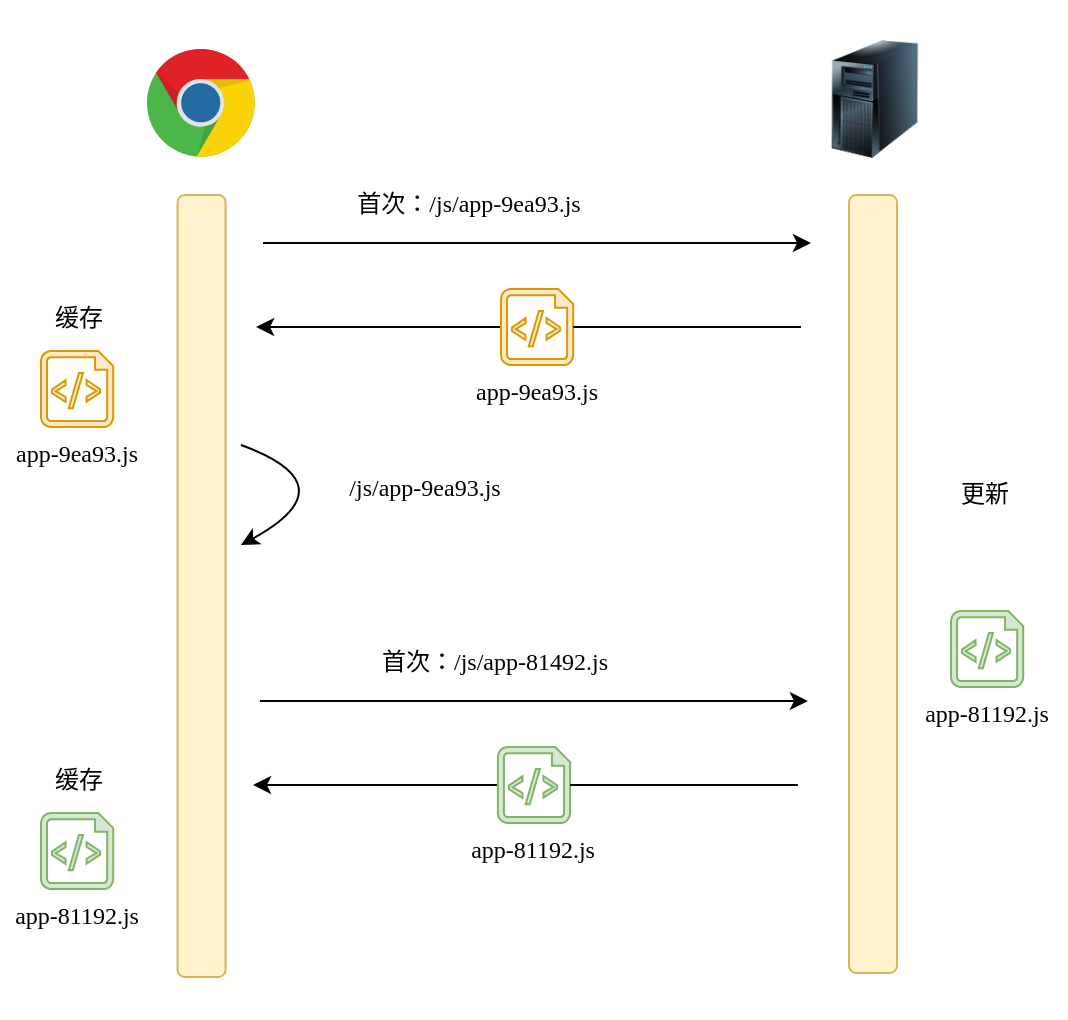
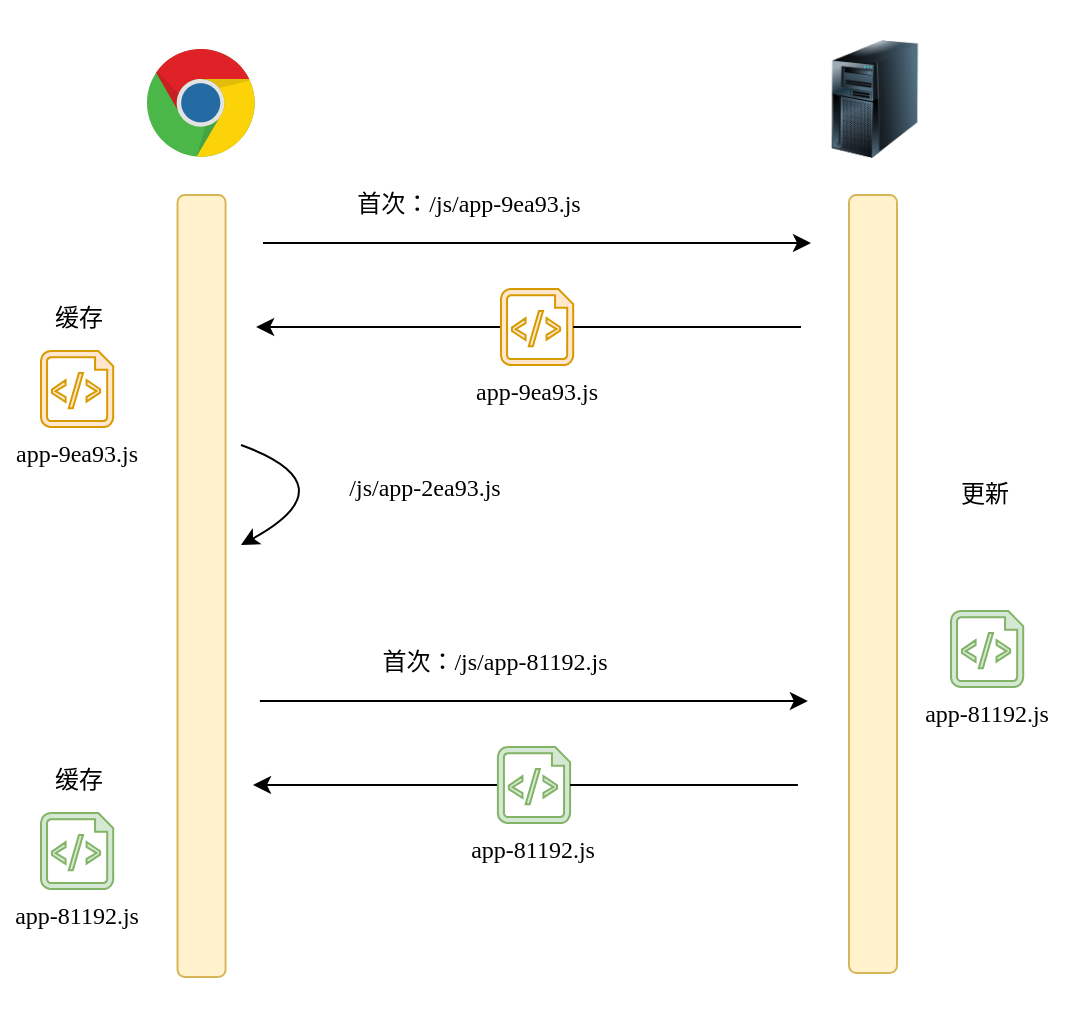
(426, 489) -> (426, 489)
(496, 663) -> (496, 663)
